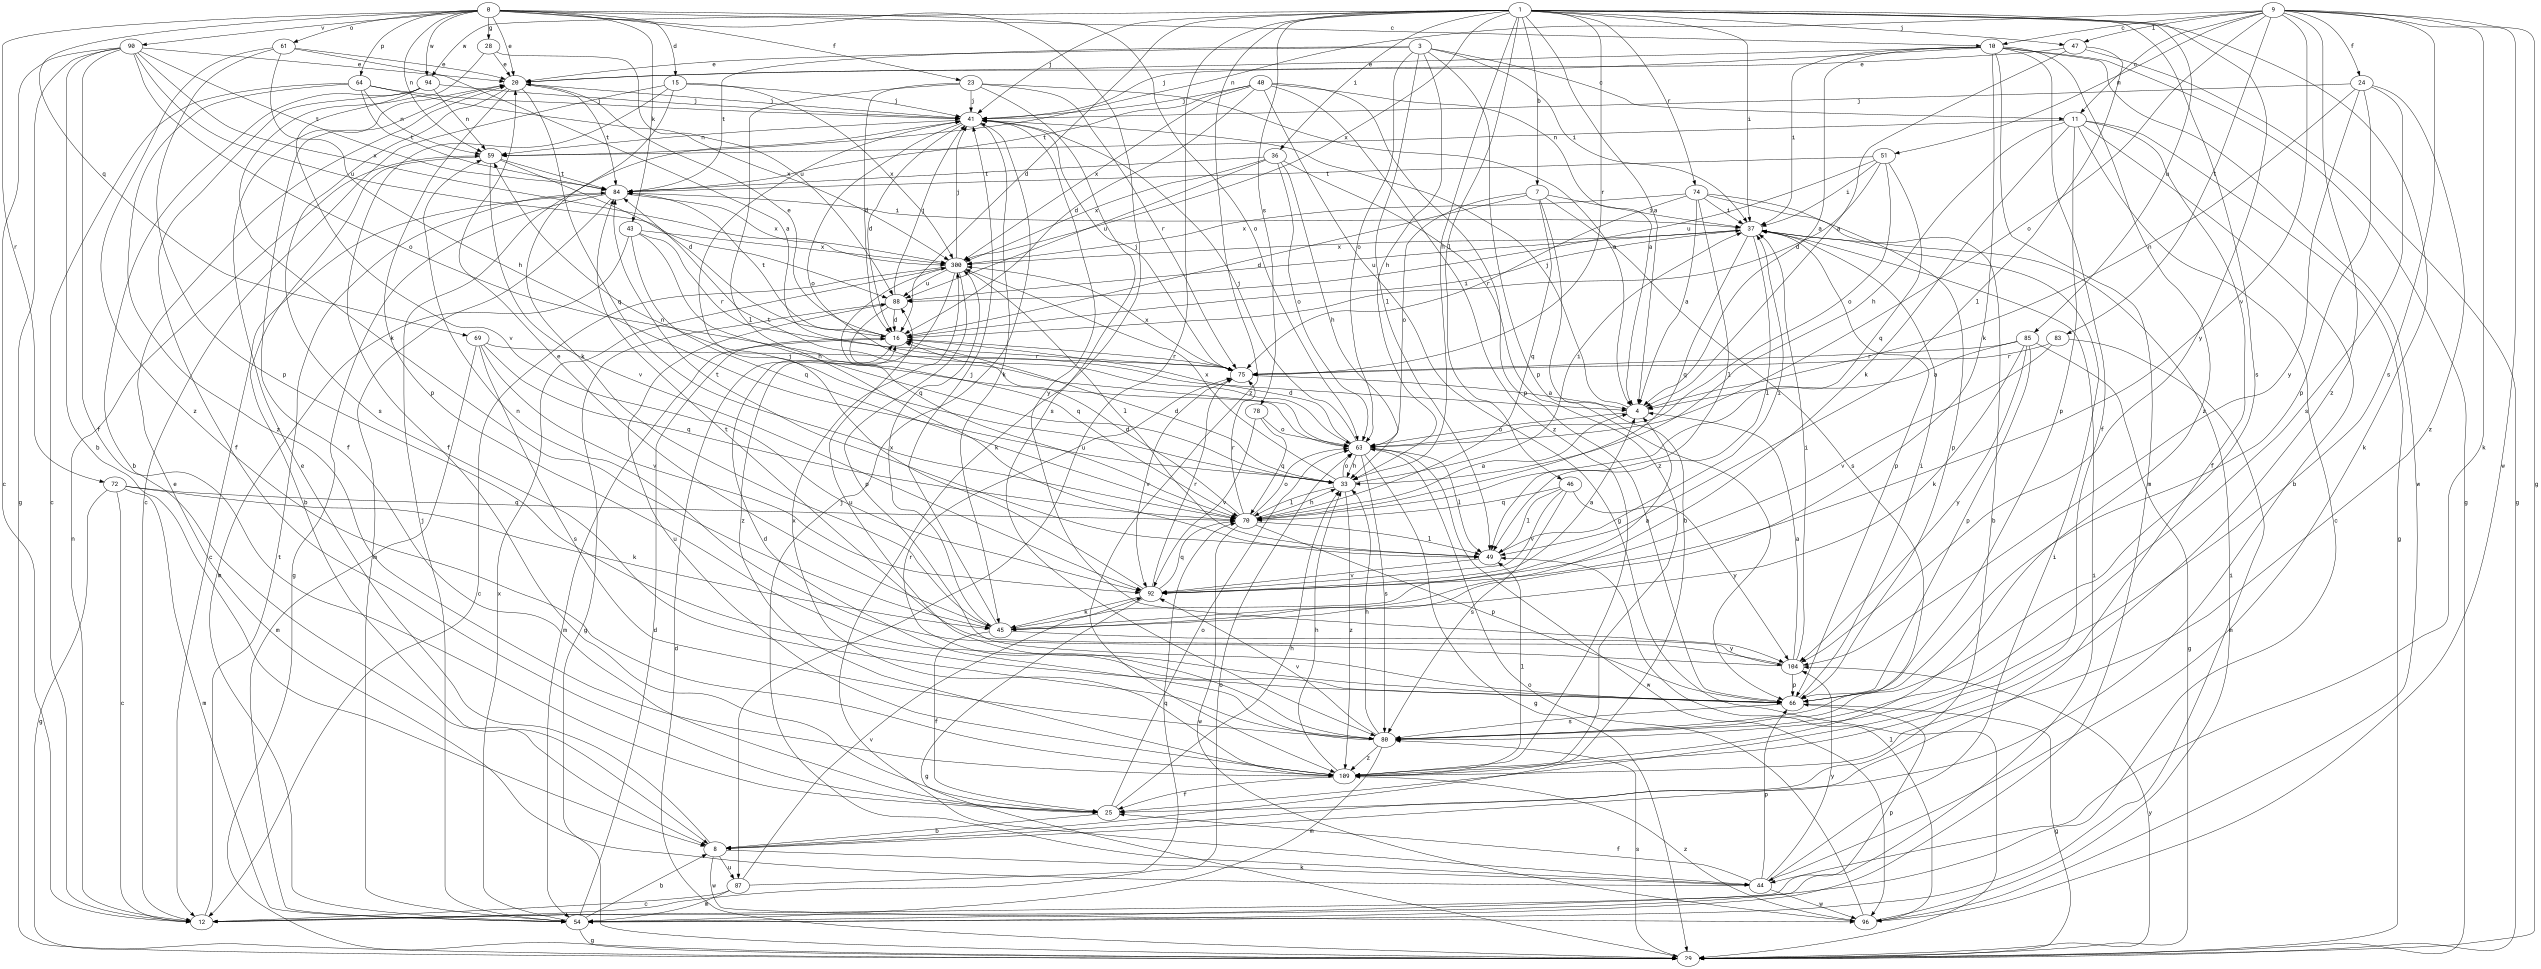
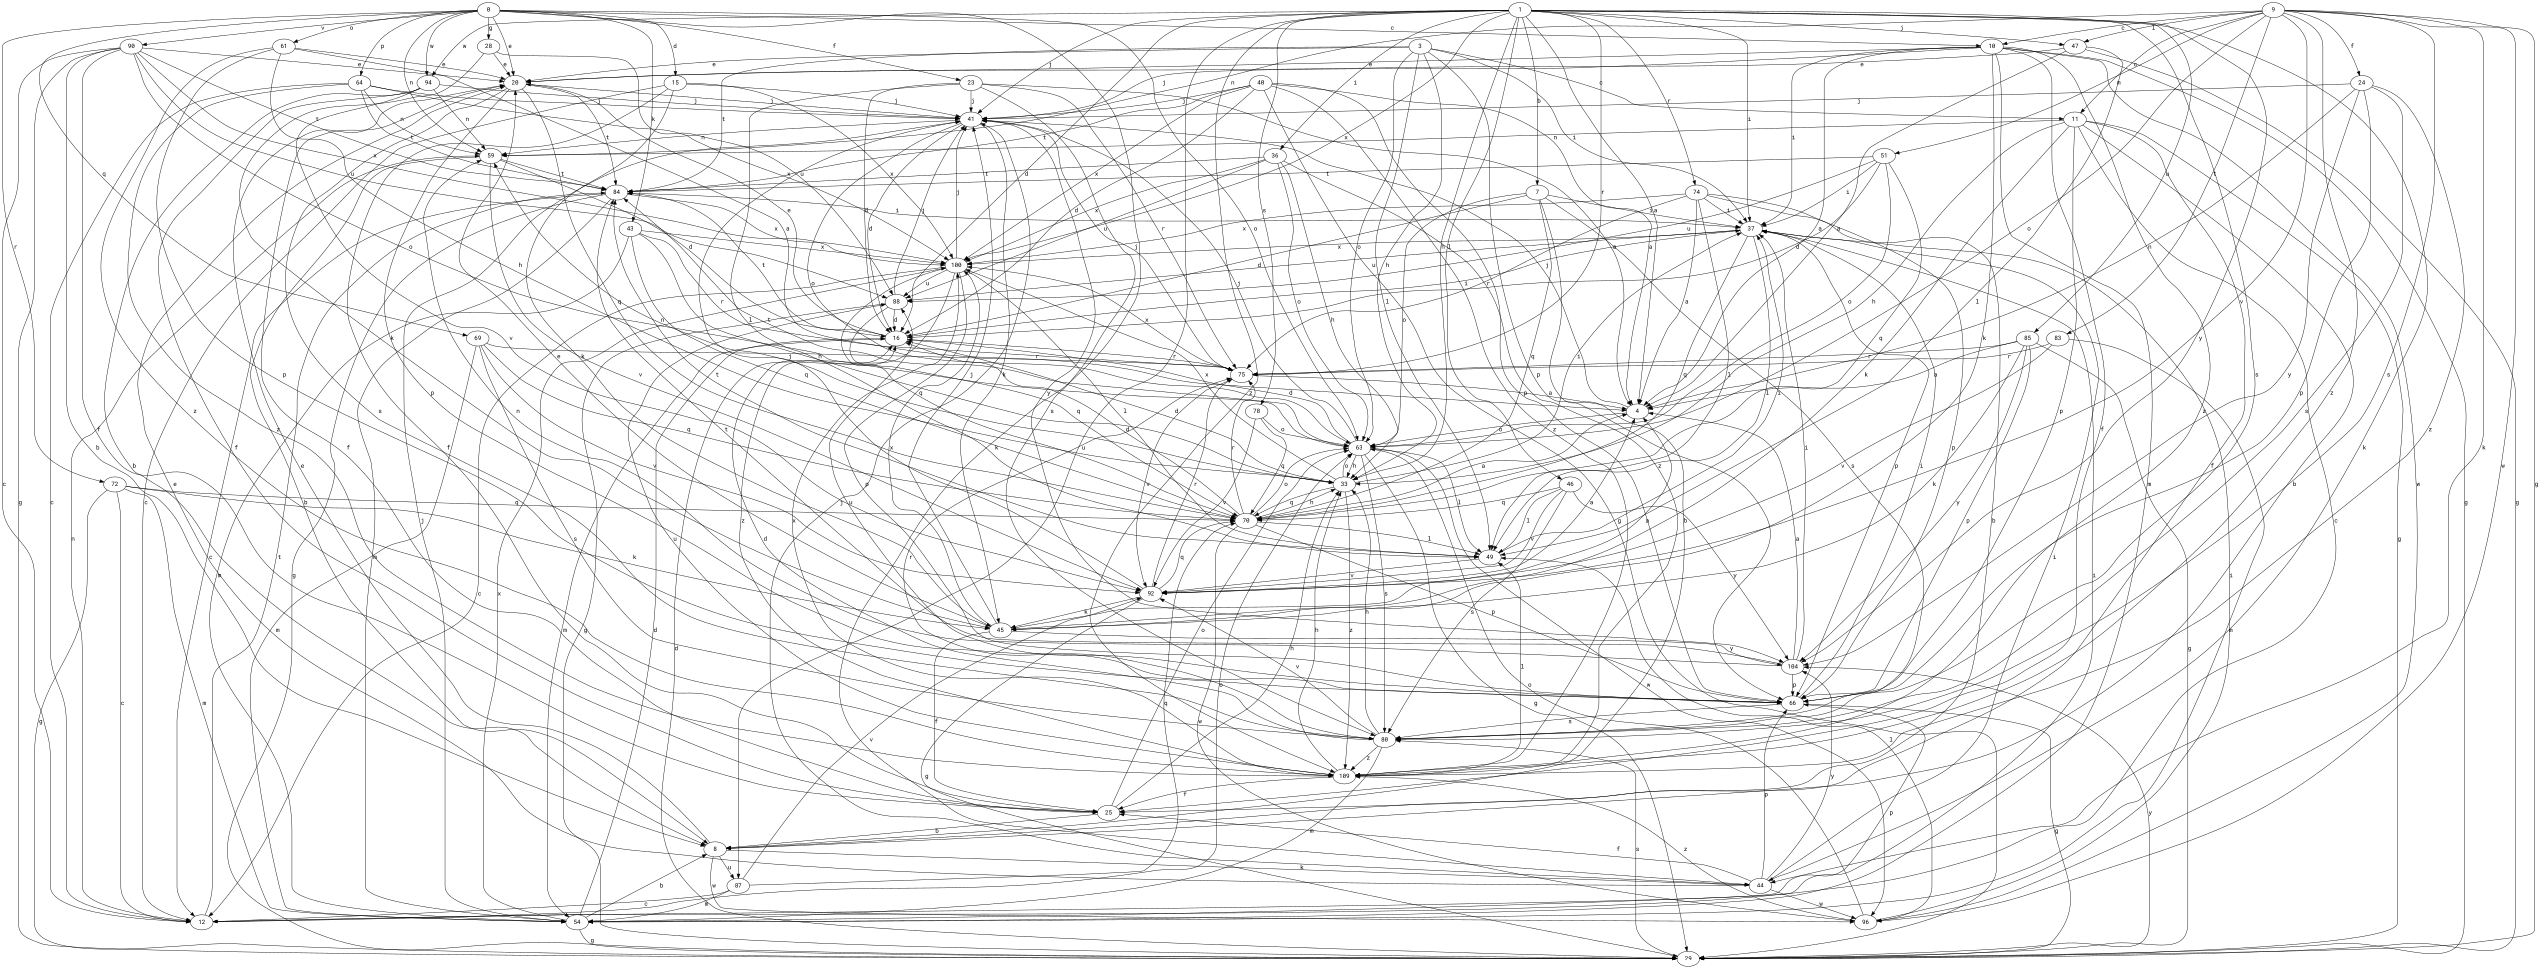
(956, 266) -> (956, 266)
(1292, 503) -> (1292, 503)
